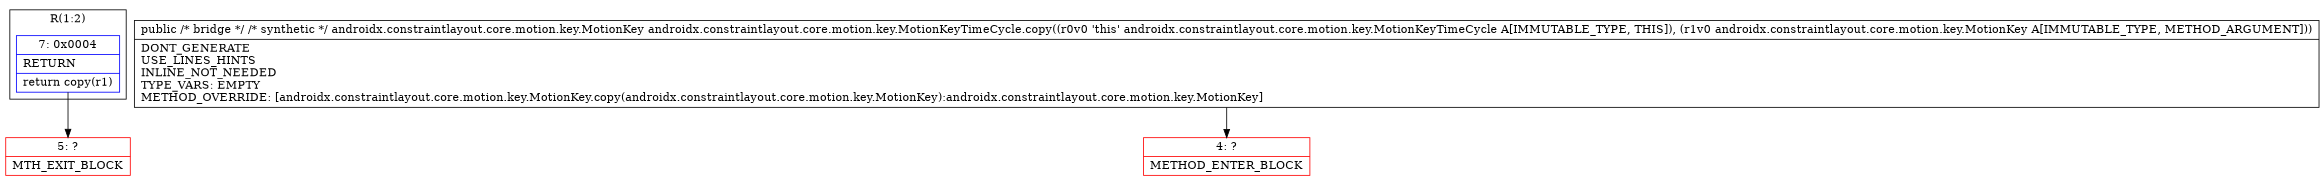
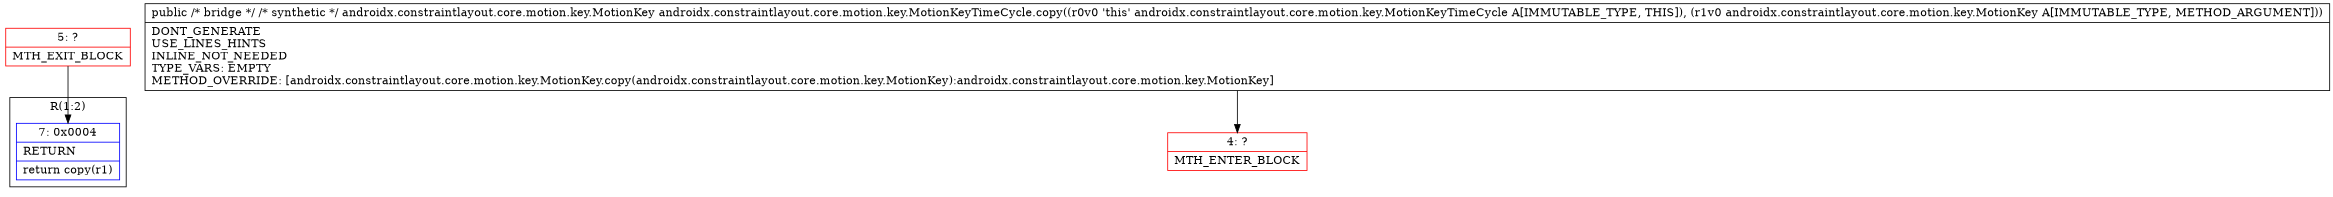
(68, 111) -> (68, 90)
(1227, 166) -> (1237, 161)
